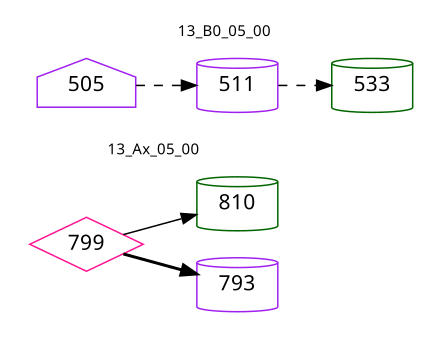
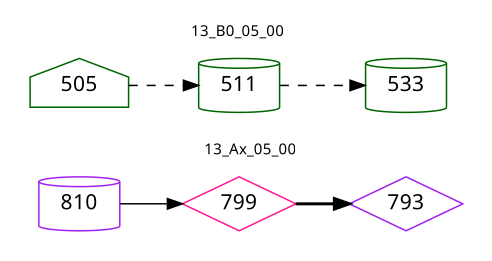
(86, 85) -> (79, 85)
(237, 85) -> (239, 85)
(237, 204) -> (79, 204)
(152, 227) -> (144, 204)
(237, 285) -> (406, 204)
